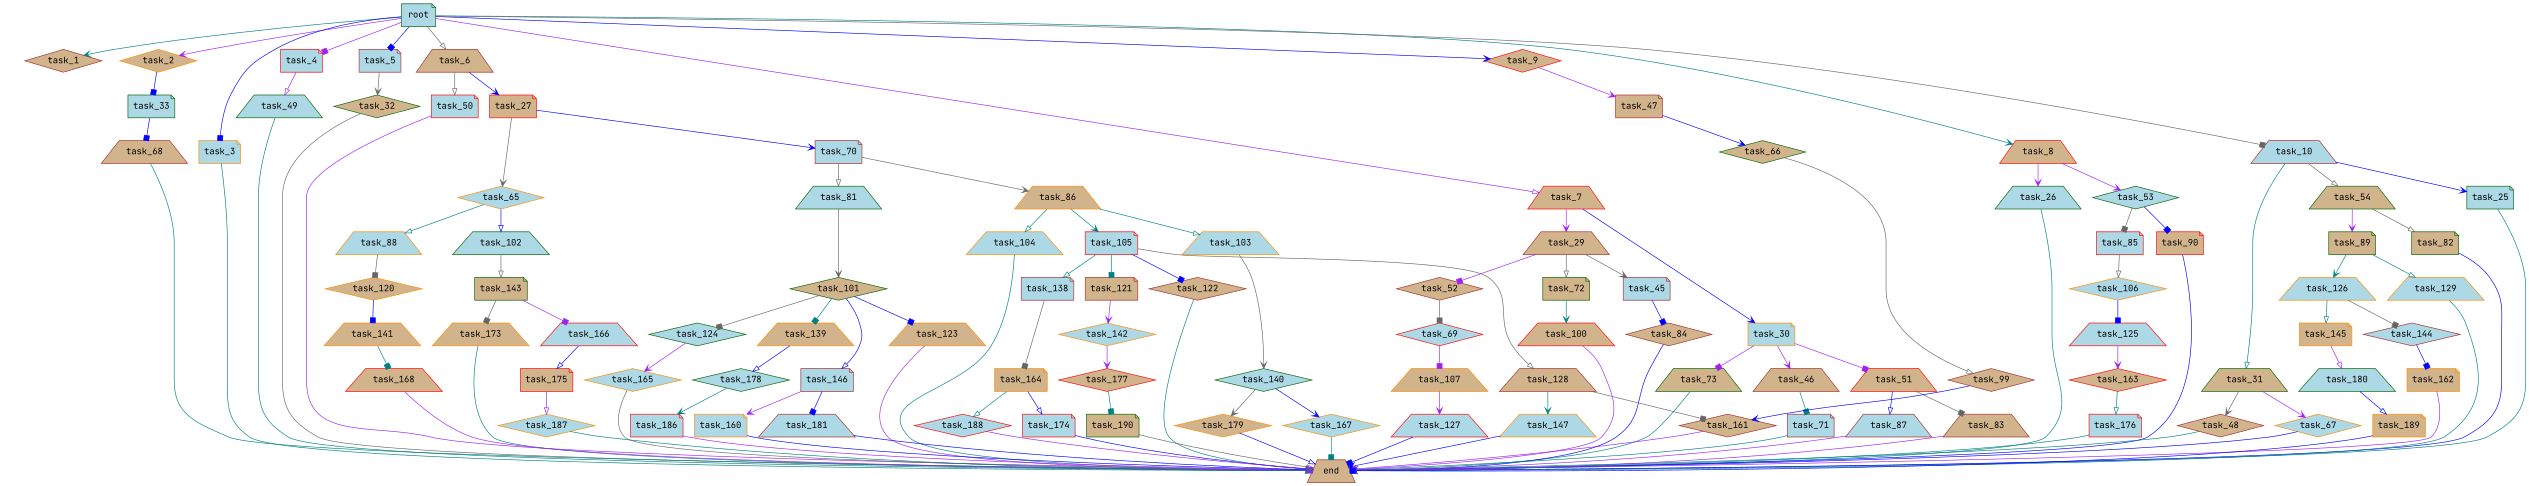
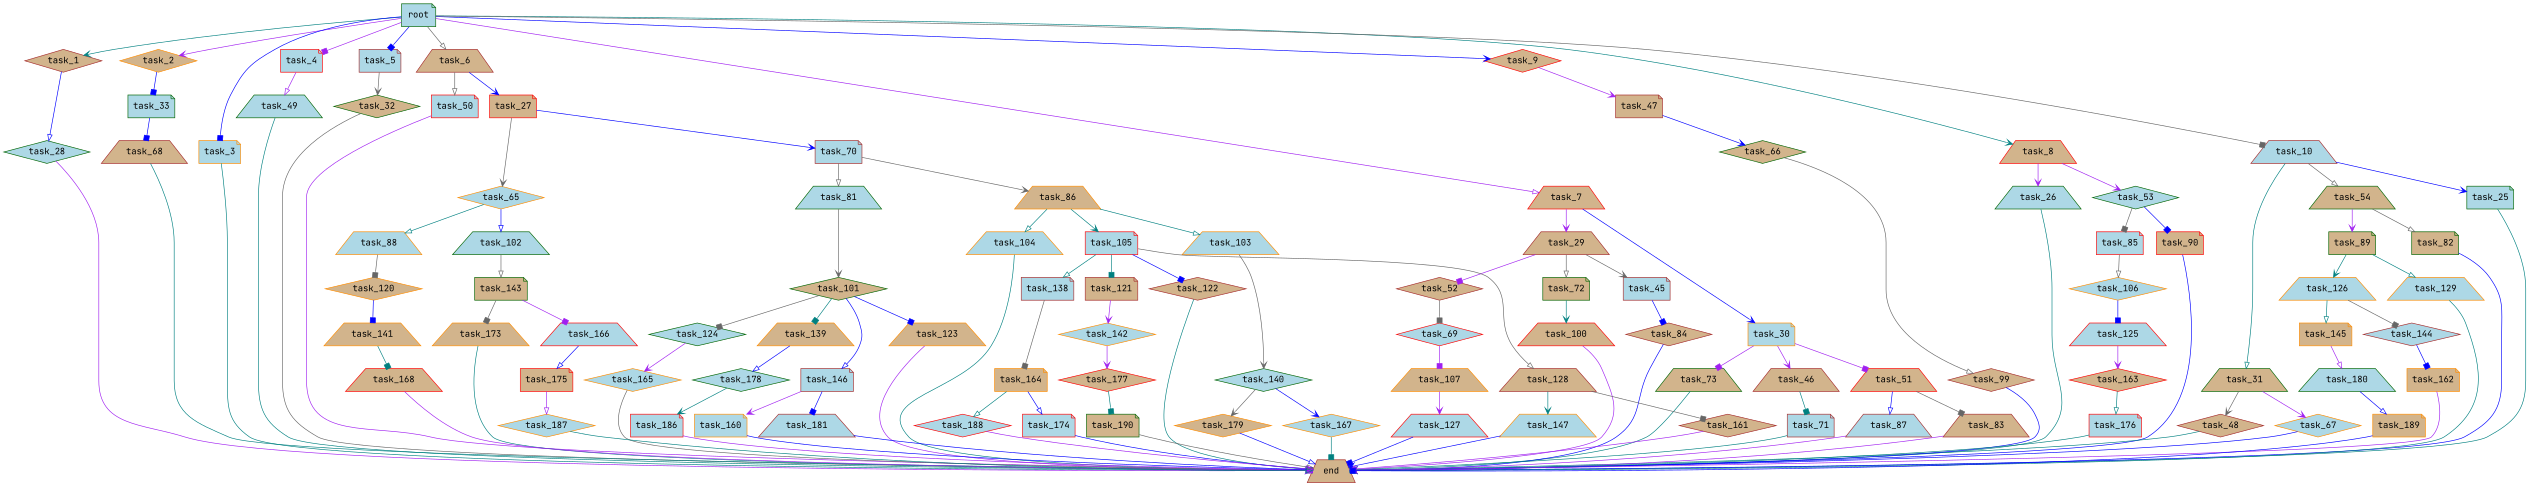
none -> (47, 152)
(1864, 403) -> (1729, 463)
